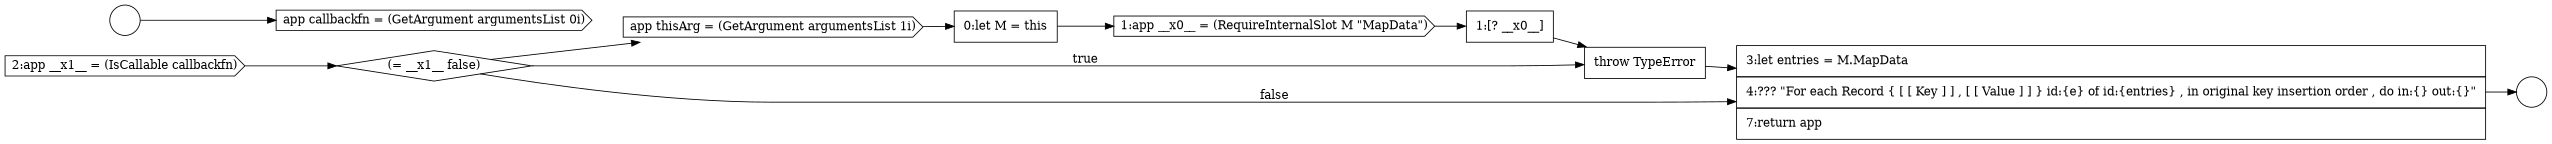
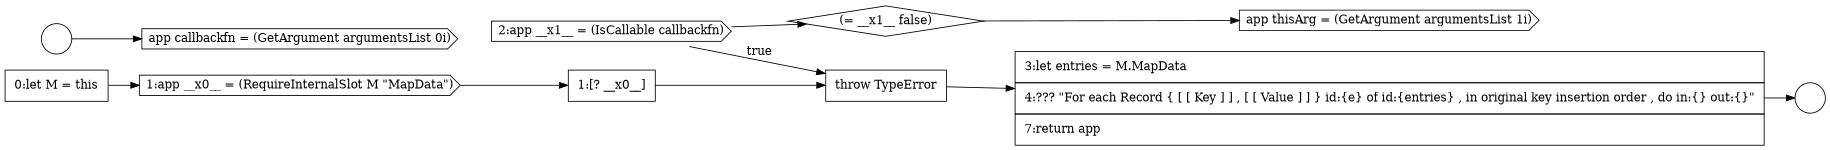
(934, 26) -> none
(1054, 66) -> (753, 59)
(1103, 102) -> none
